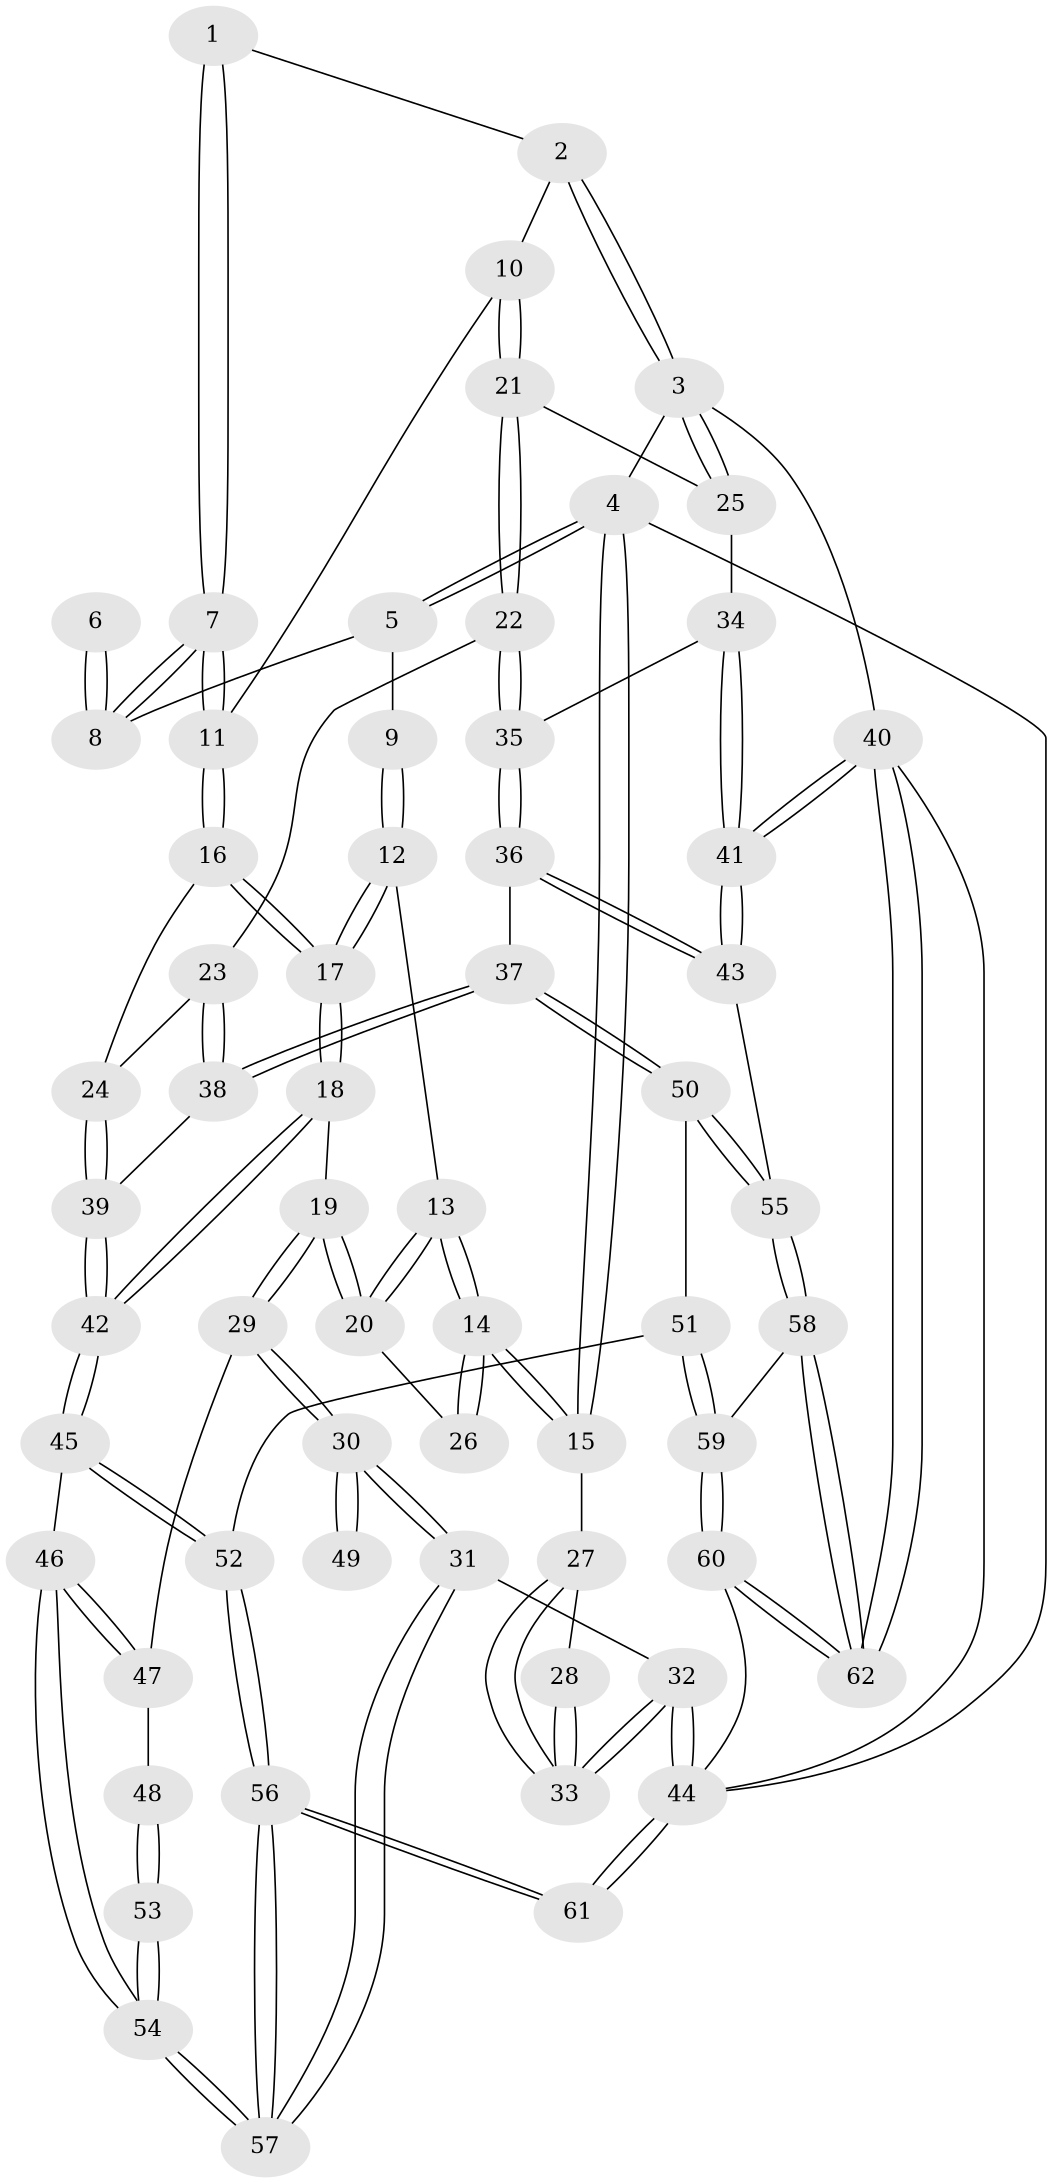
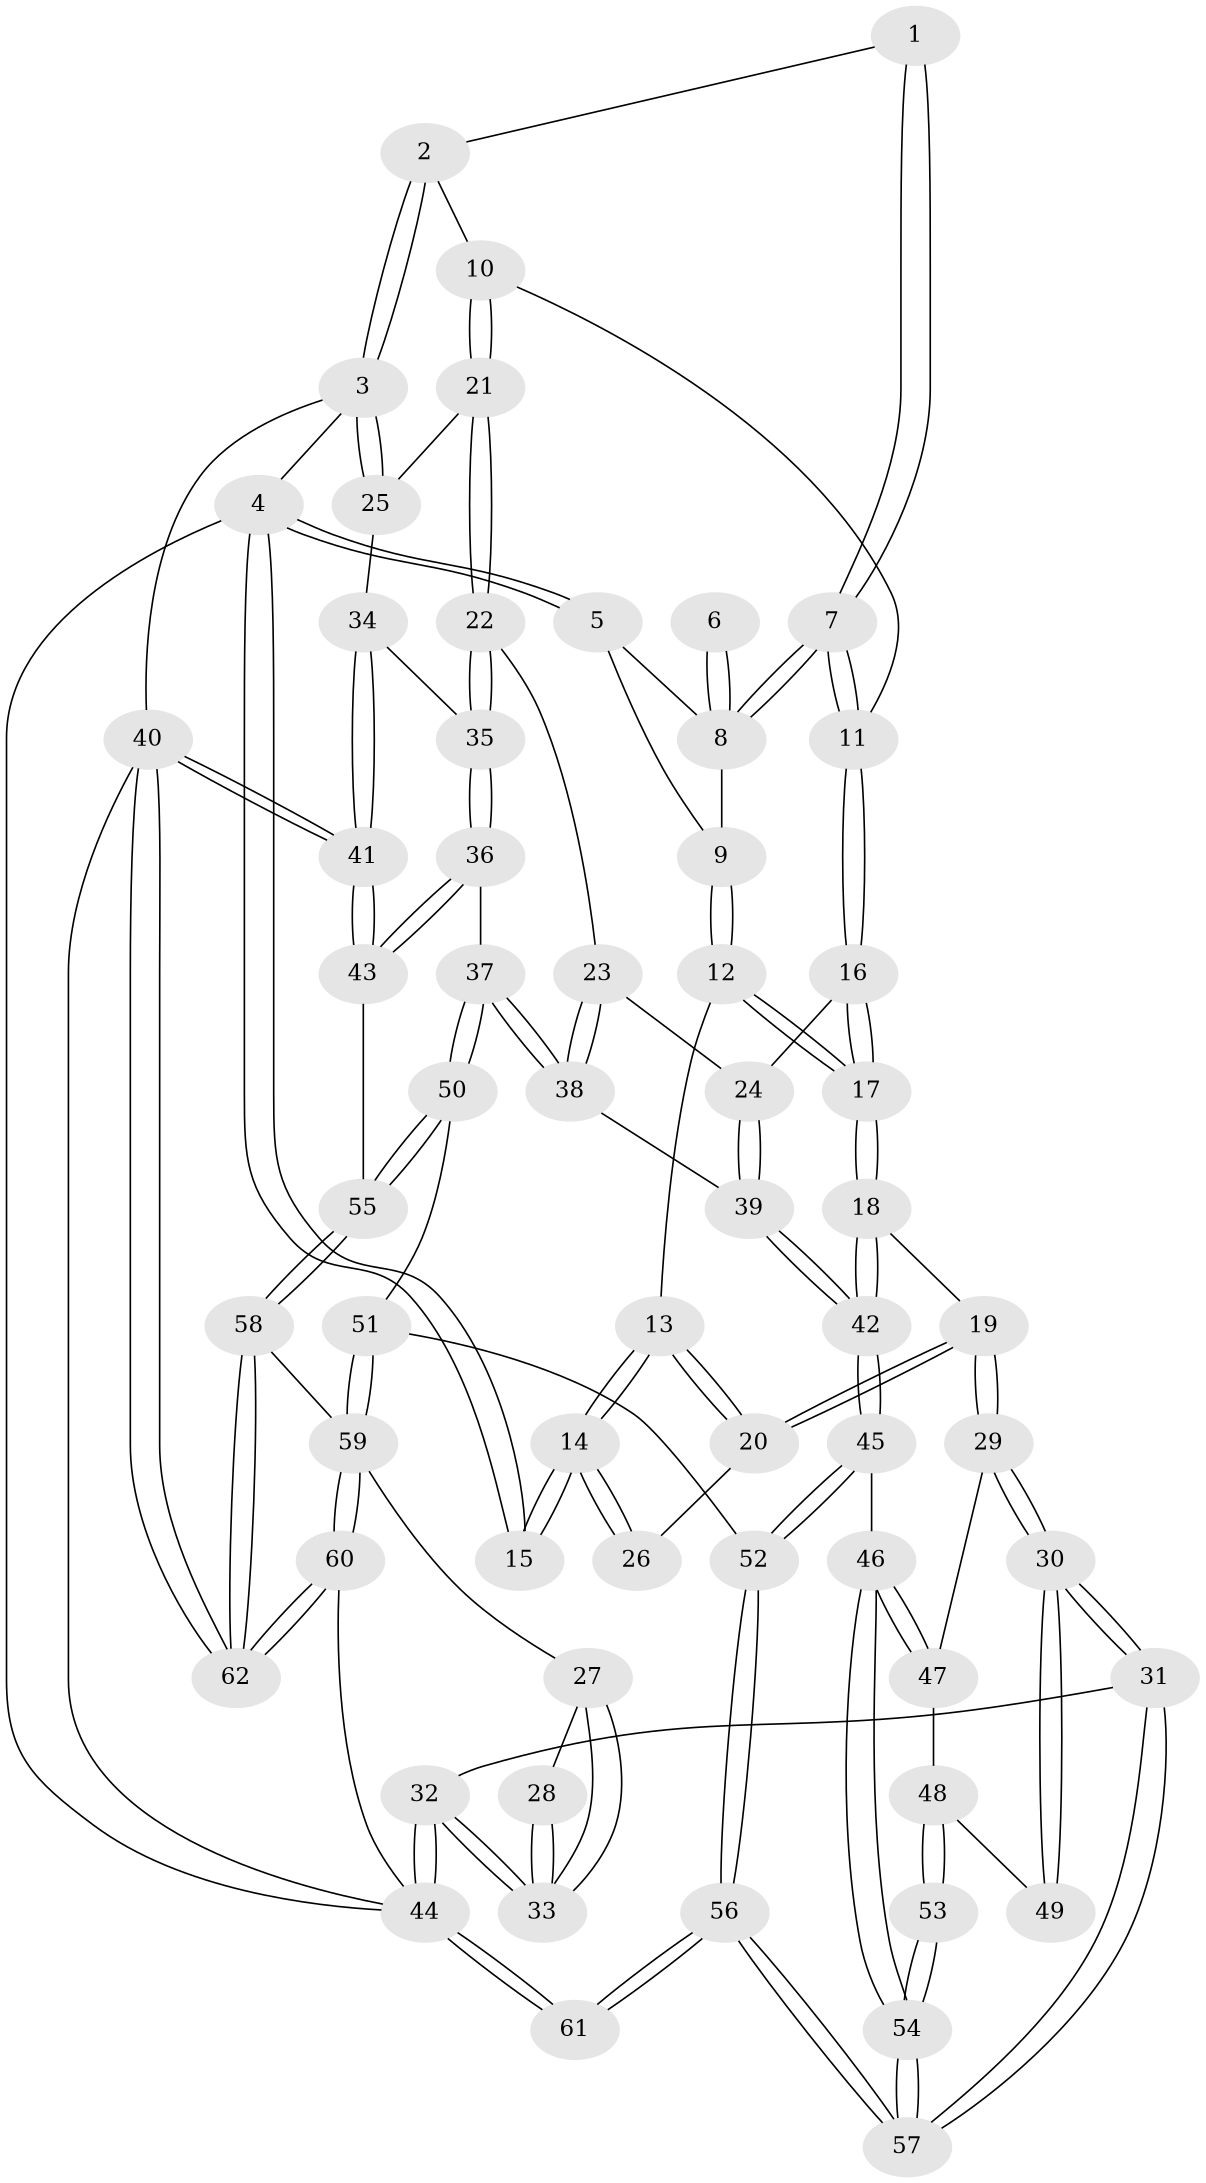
none -> (722, 798)
(582, 1502) -> (449, 1578)
none -> (992, 1854)
